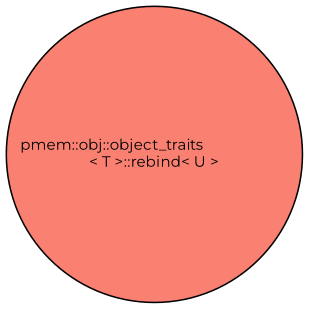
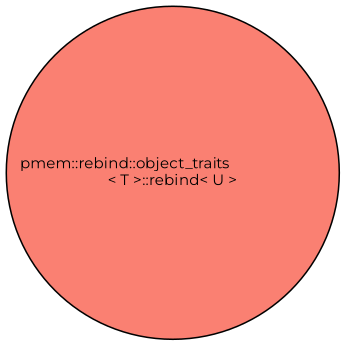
(154, 154) -> (173, 173)
